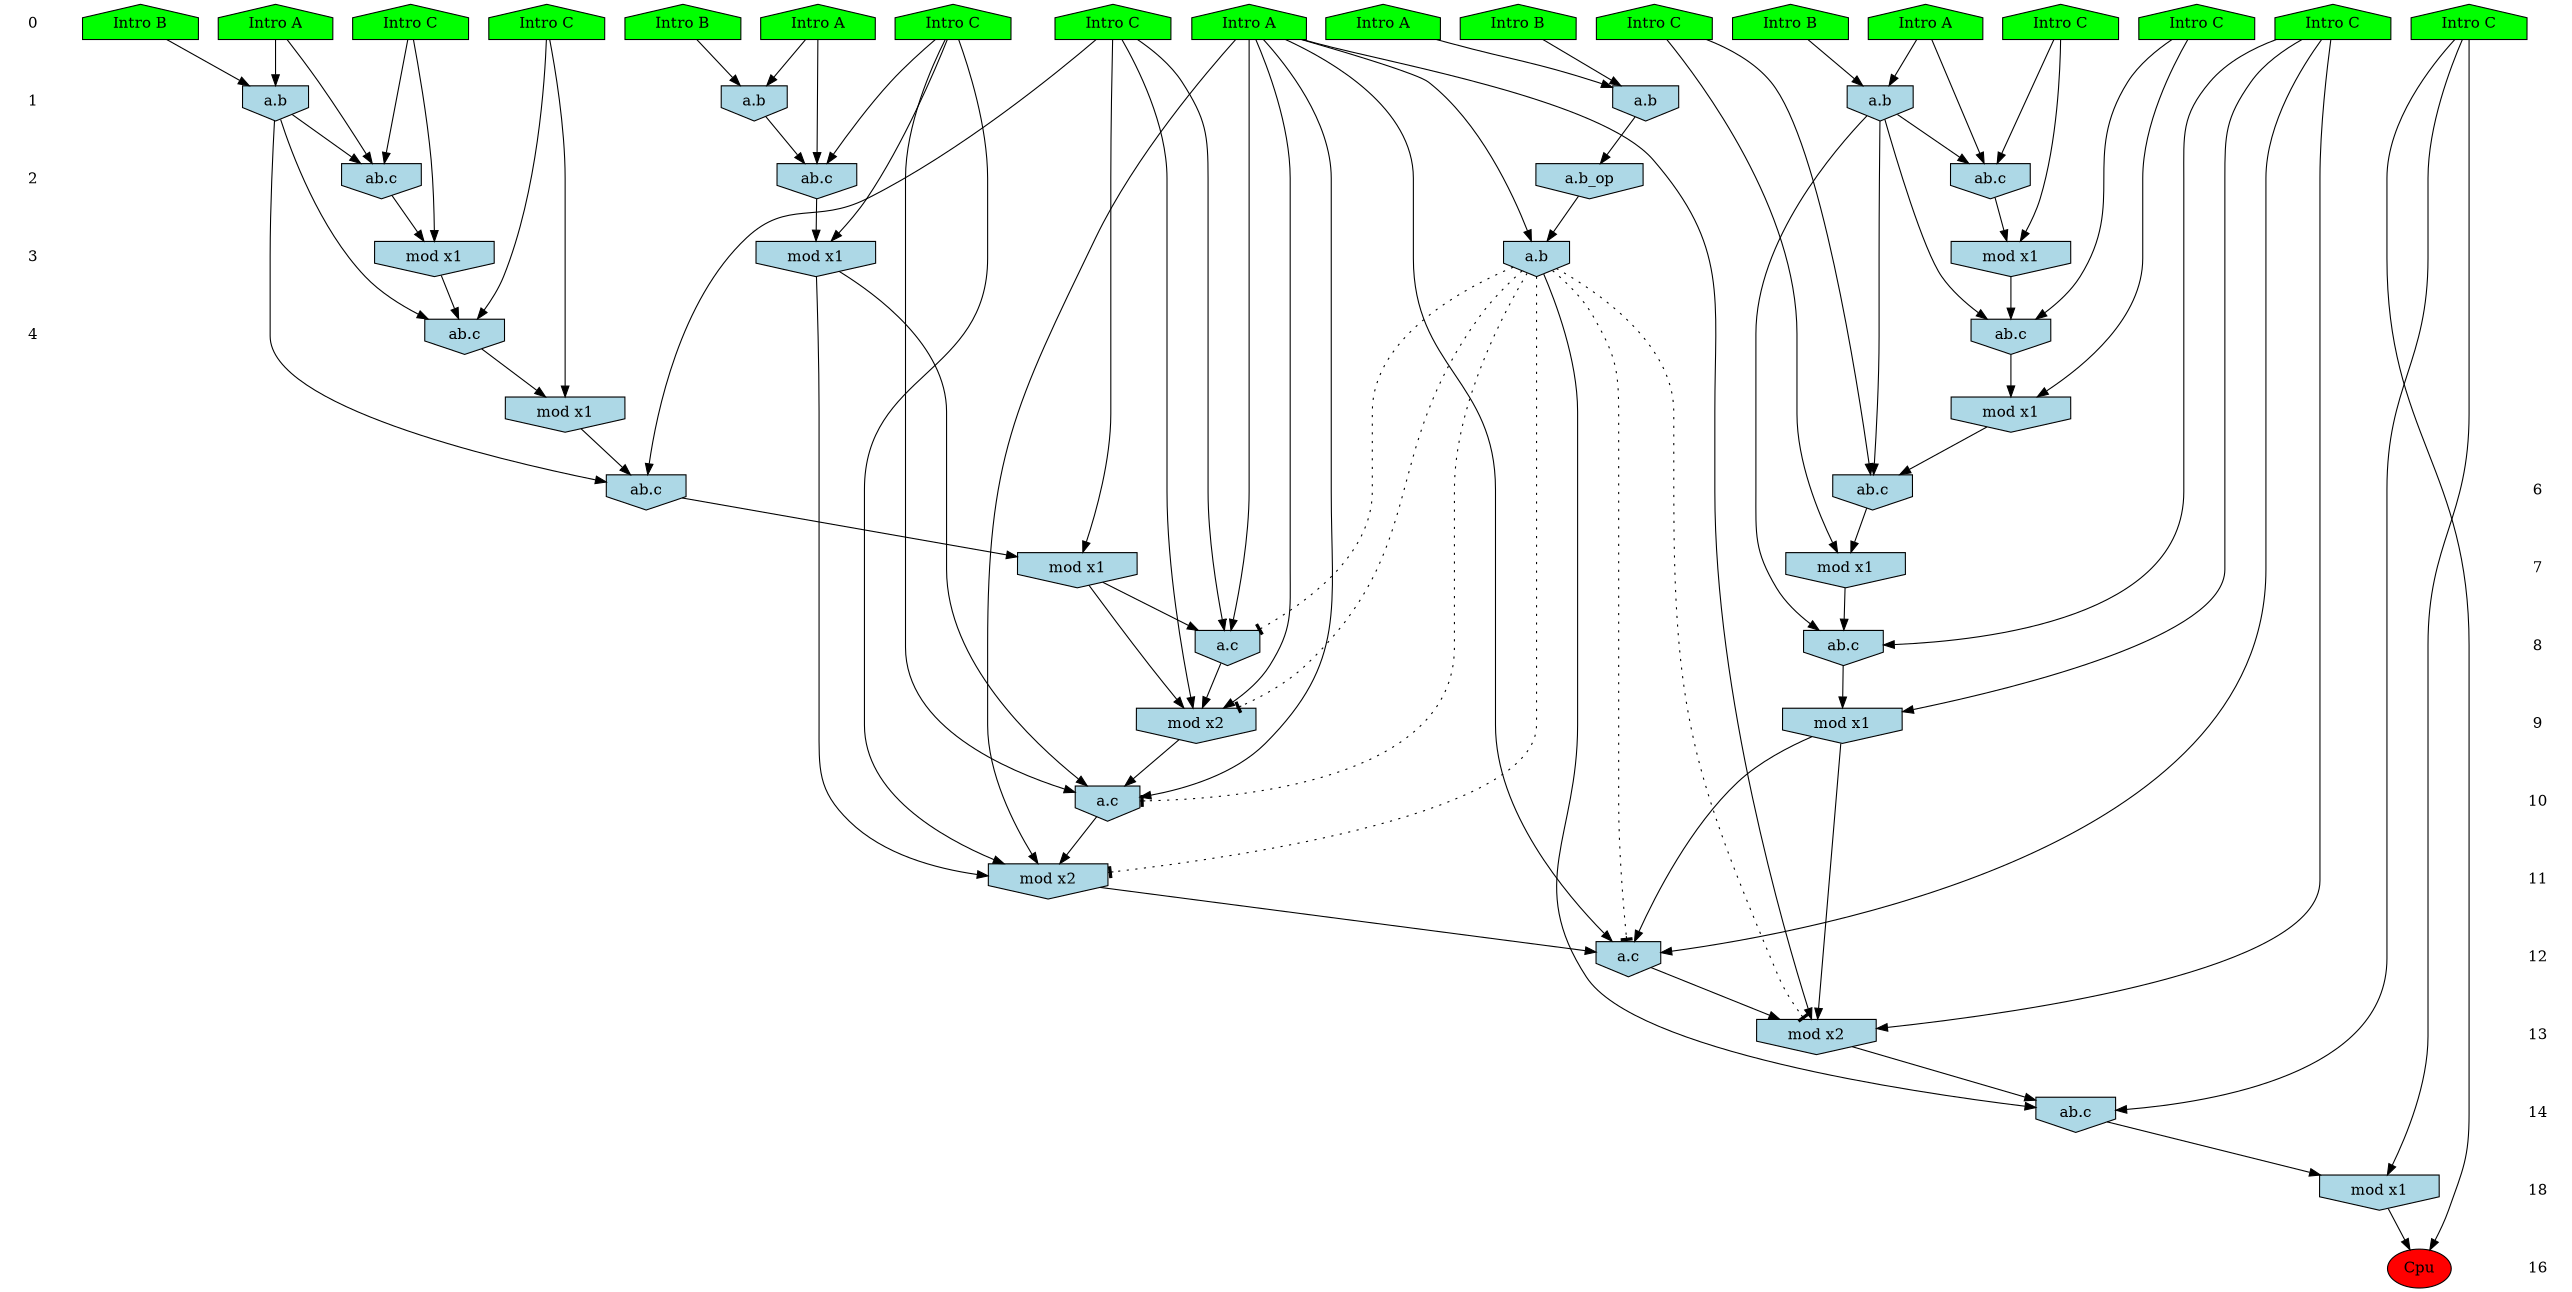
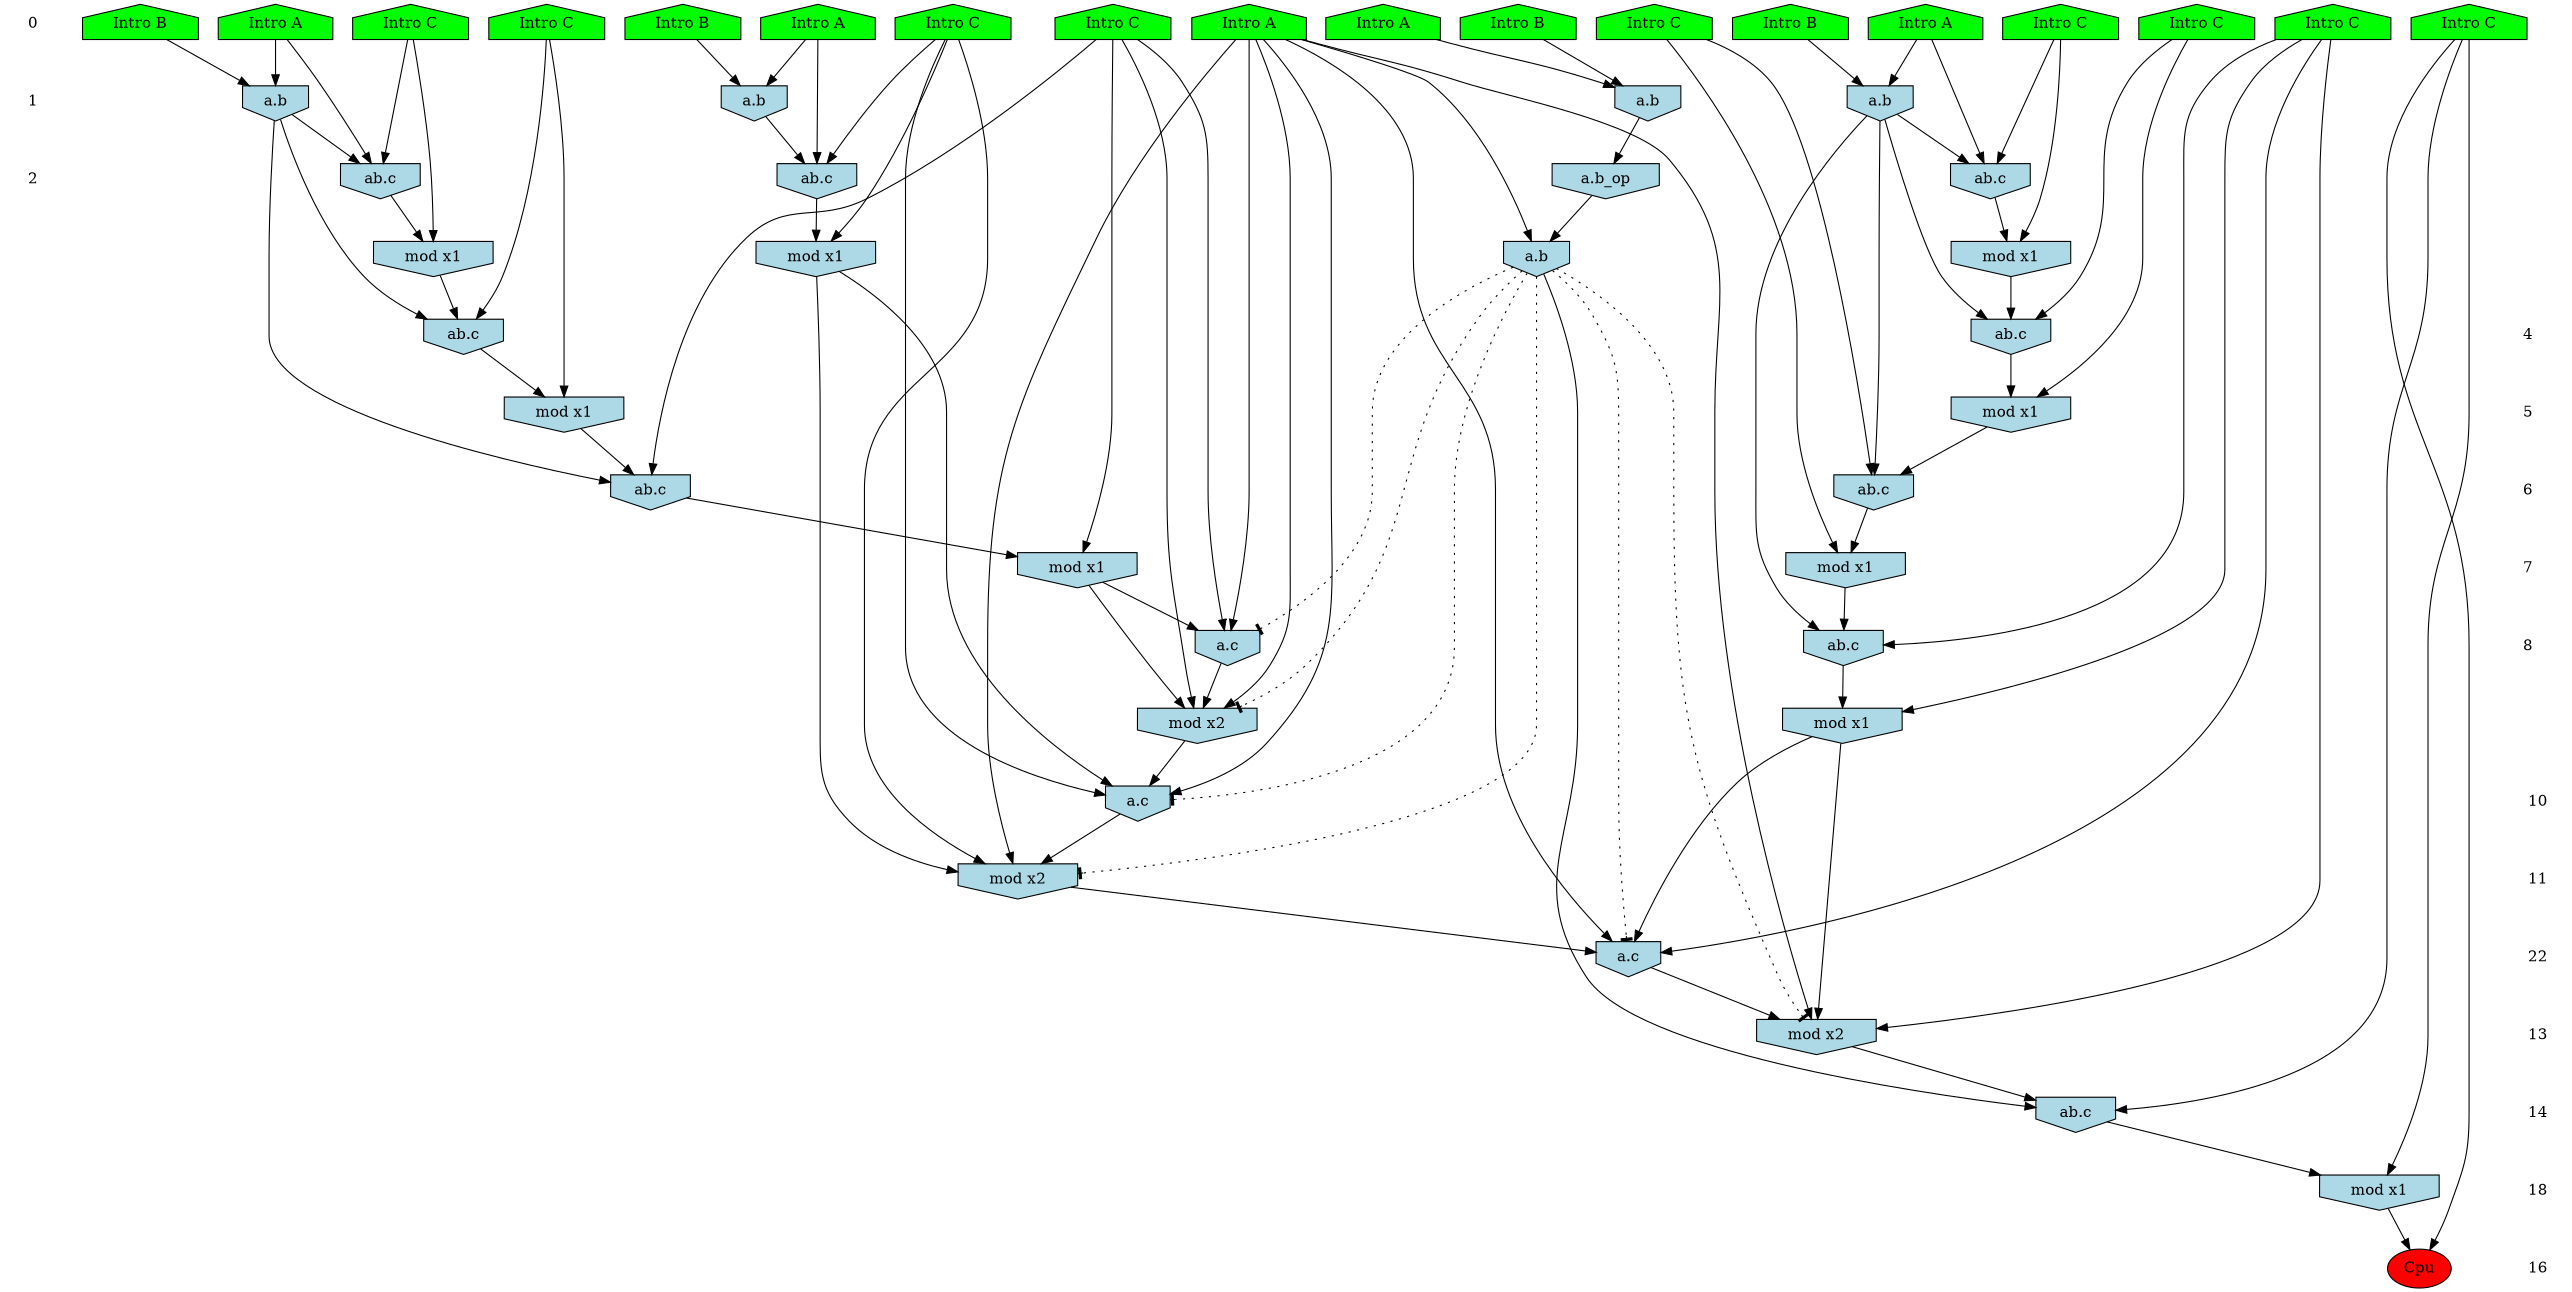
(33, 257) -> none
none -> (2528, 413)
(2538, 724) -> none
(2538, 957) -> (2538, 957)
